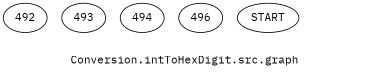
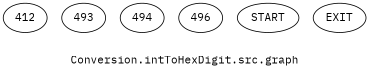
(25, 18) -> (25, 18)
none -> (340, 18)
